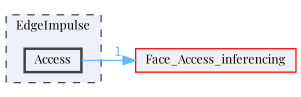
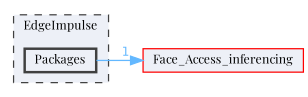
(53, 60) -> (60, 60)
